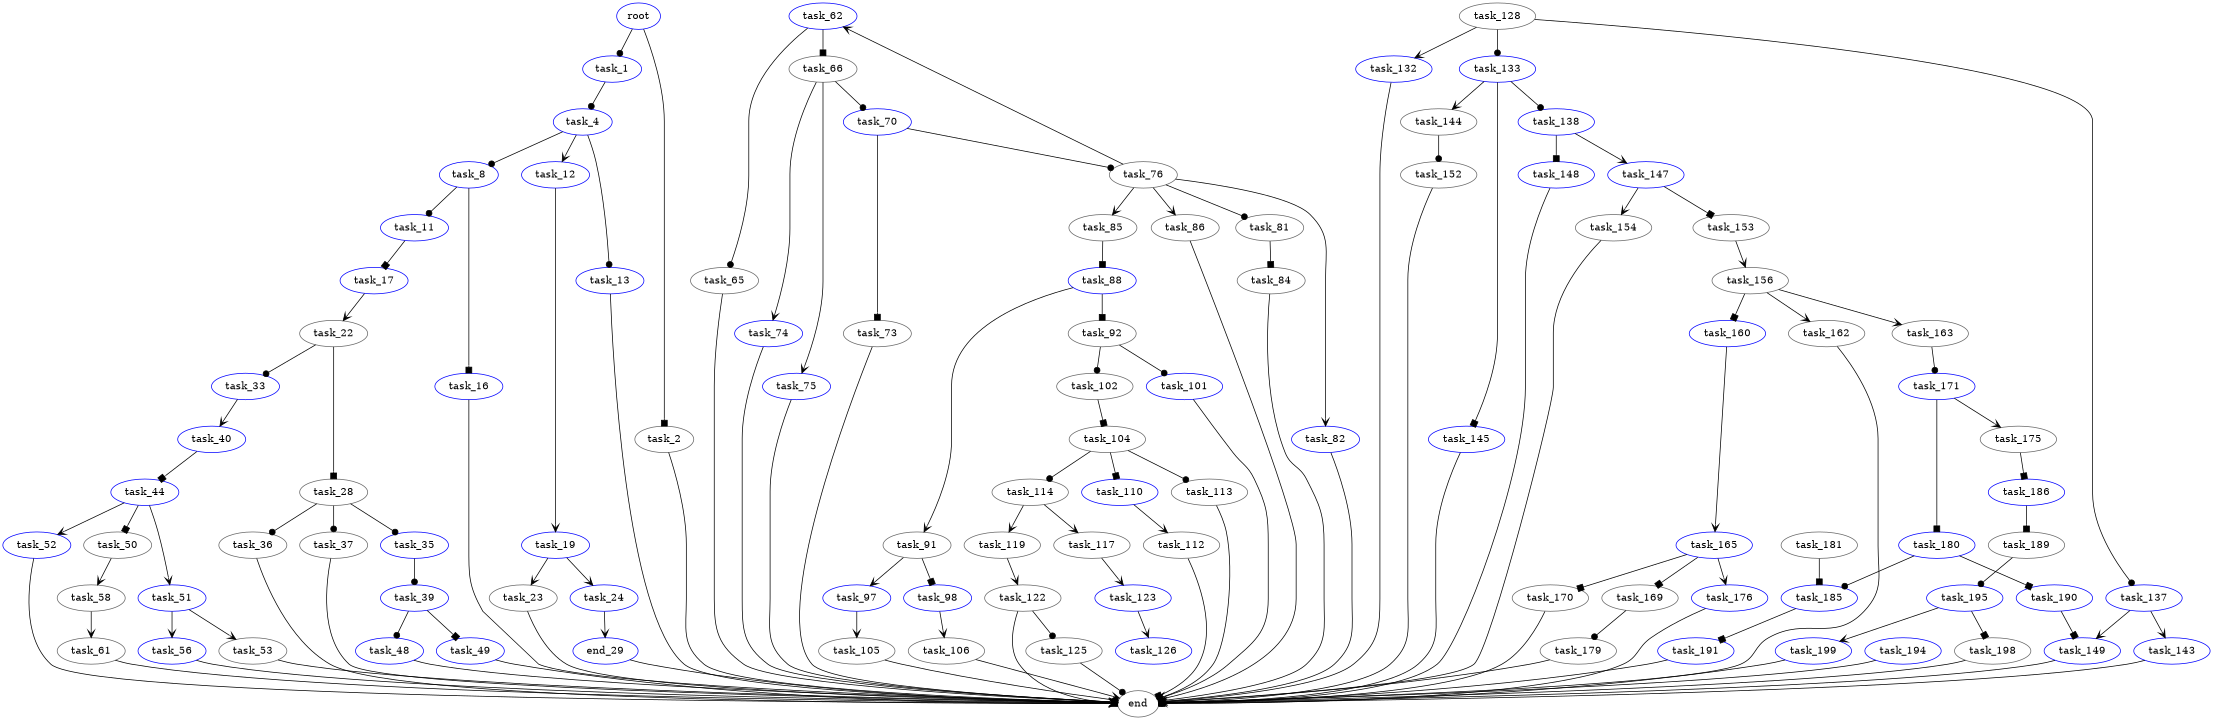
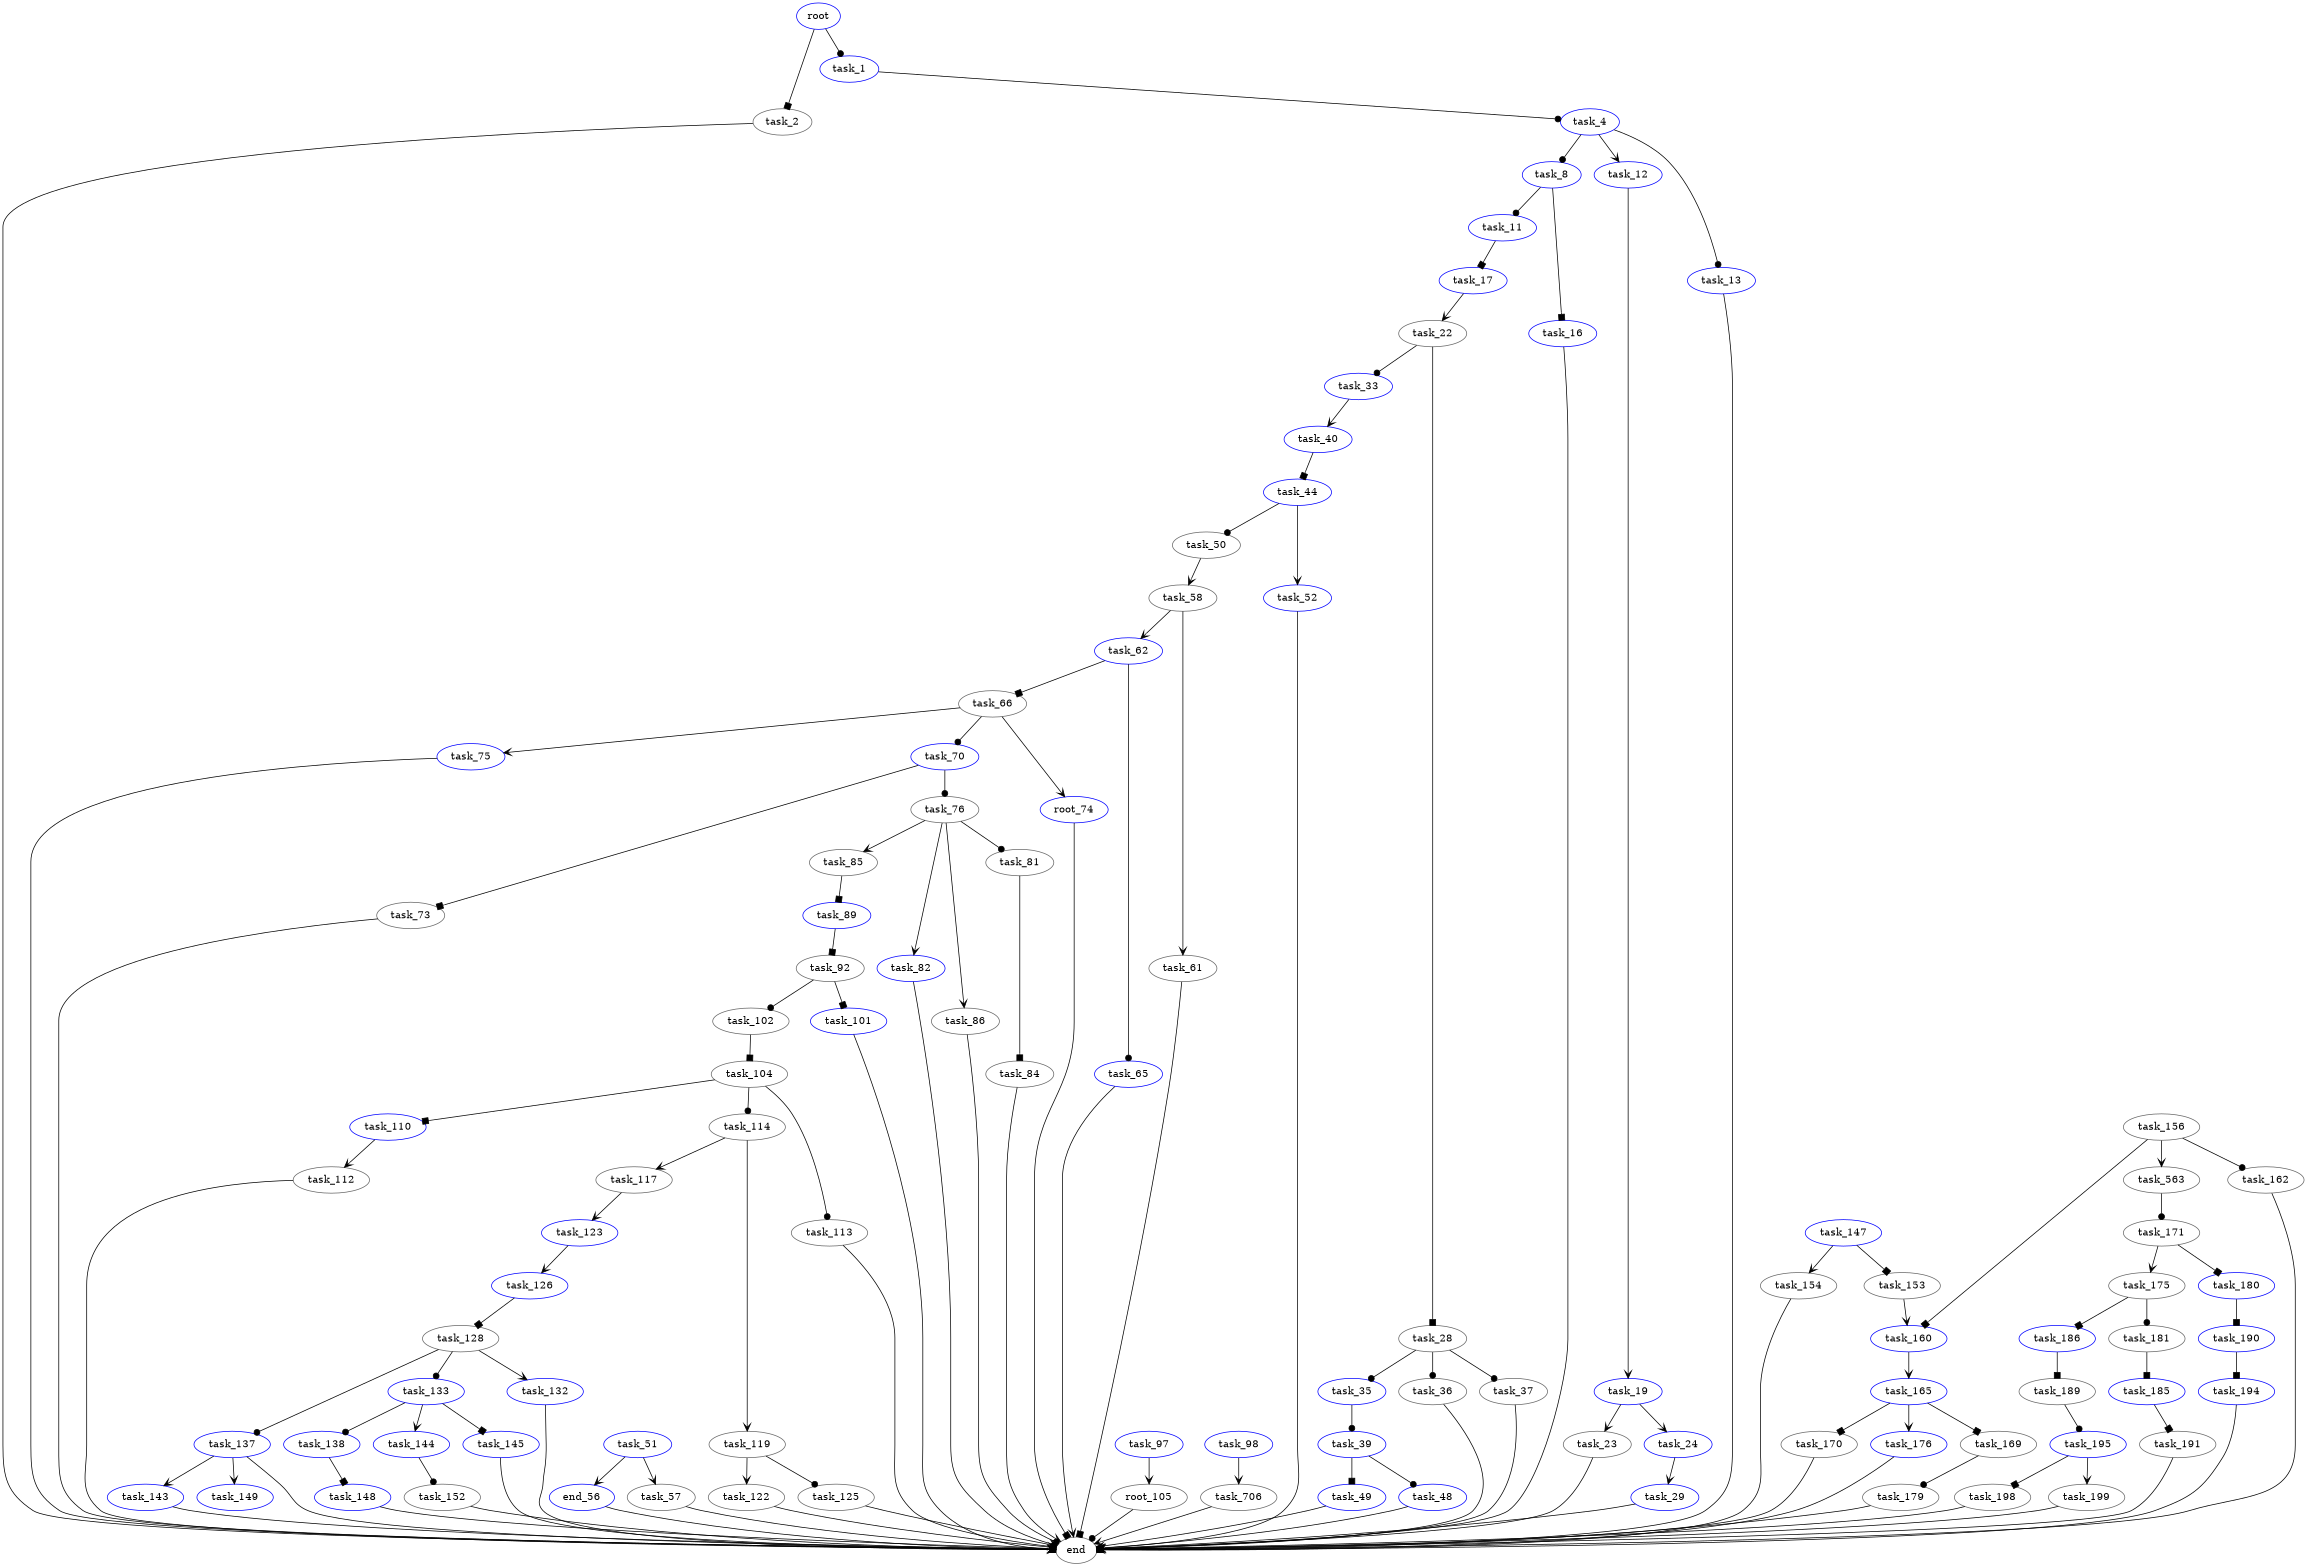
(987, 97) -> (1158, 622)
(1439, 122) -> (411, 1444)
(1598, 146) -> none
(1739, 251) -> (1905, 1309)
(725, 281) -> (1129, 1074)
(1102, 281) -> (837, 915)
(1785, 305) -> (2211, 1152)
(769, 334) -> (1074, 810)
(1930, 334) -> (2162, 1180)
(1140, 358) -> (838, 991)
(1937, 386) -> (2162, 1233)
(133, 515) -> (1255, 517)
(160, 541) -> none
(917, 545) -> none
(1884, 569) -> none
(2067, 621) -> (2236, 1362)
(1042, 622) -> (789, 1469)
(172, 651) -> (582, 1497)
(253, 651) -> (661, 1497)
(606, 651) -> (1665, 1497)
(857, 651) -> (1149, 1497)
(946, 651) -> (1239, 1497)
(1696, 651) -> (2178, 1444)
(1813, 651) -> (2087, 1497)
(1611, 692) -> (636, 1540)
none -> (2147, 1309)
none -> (498, 1310)
